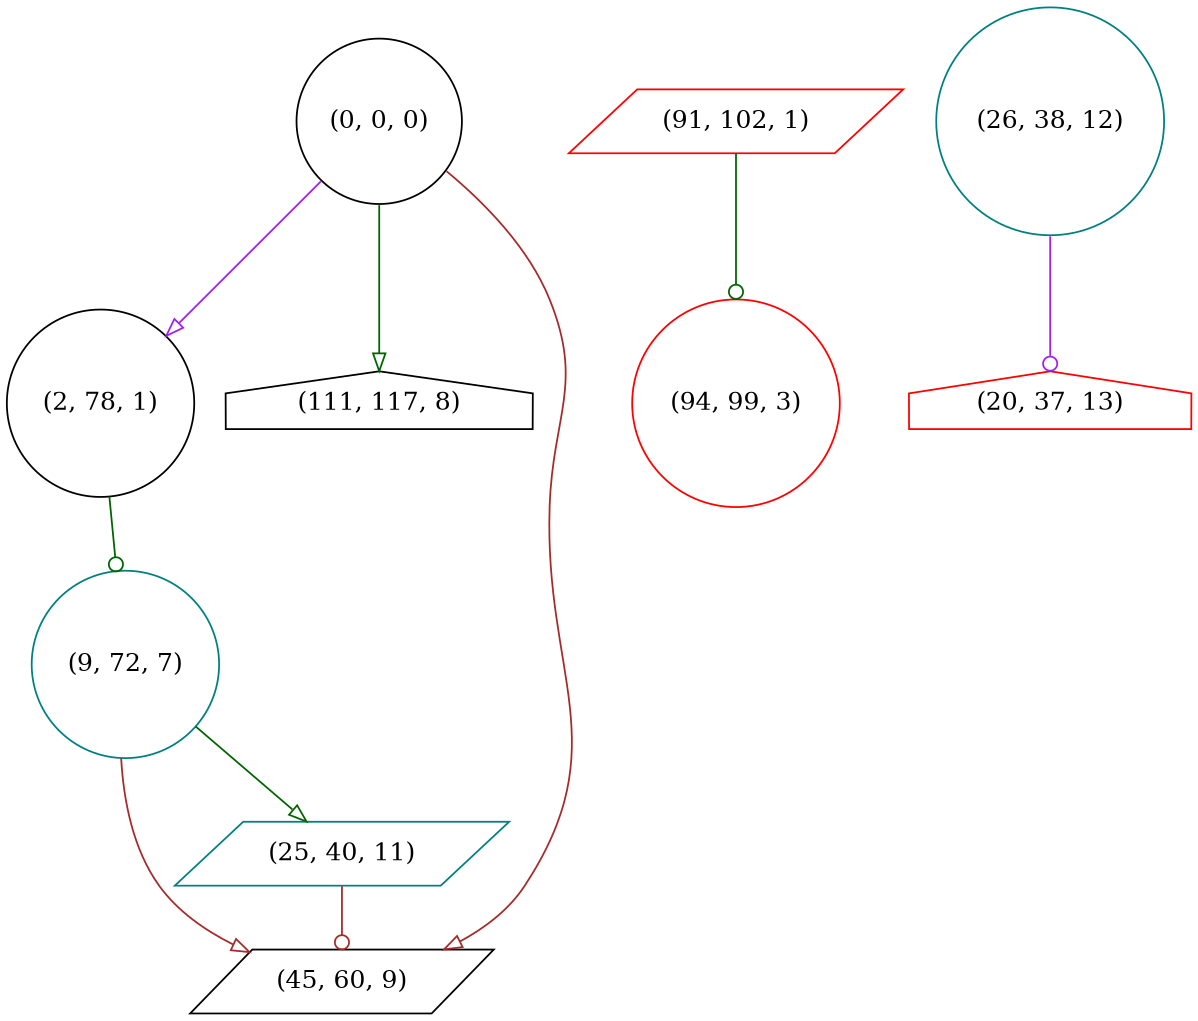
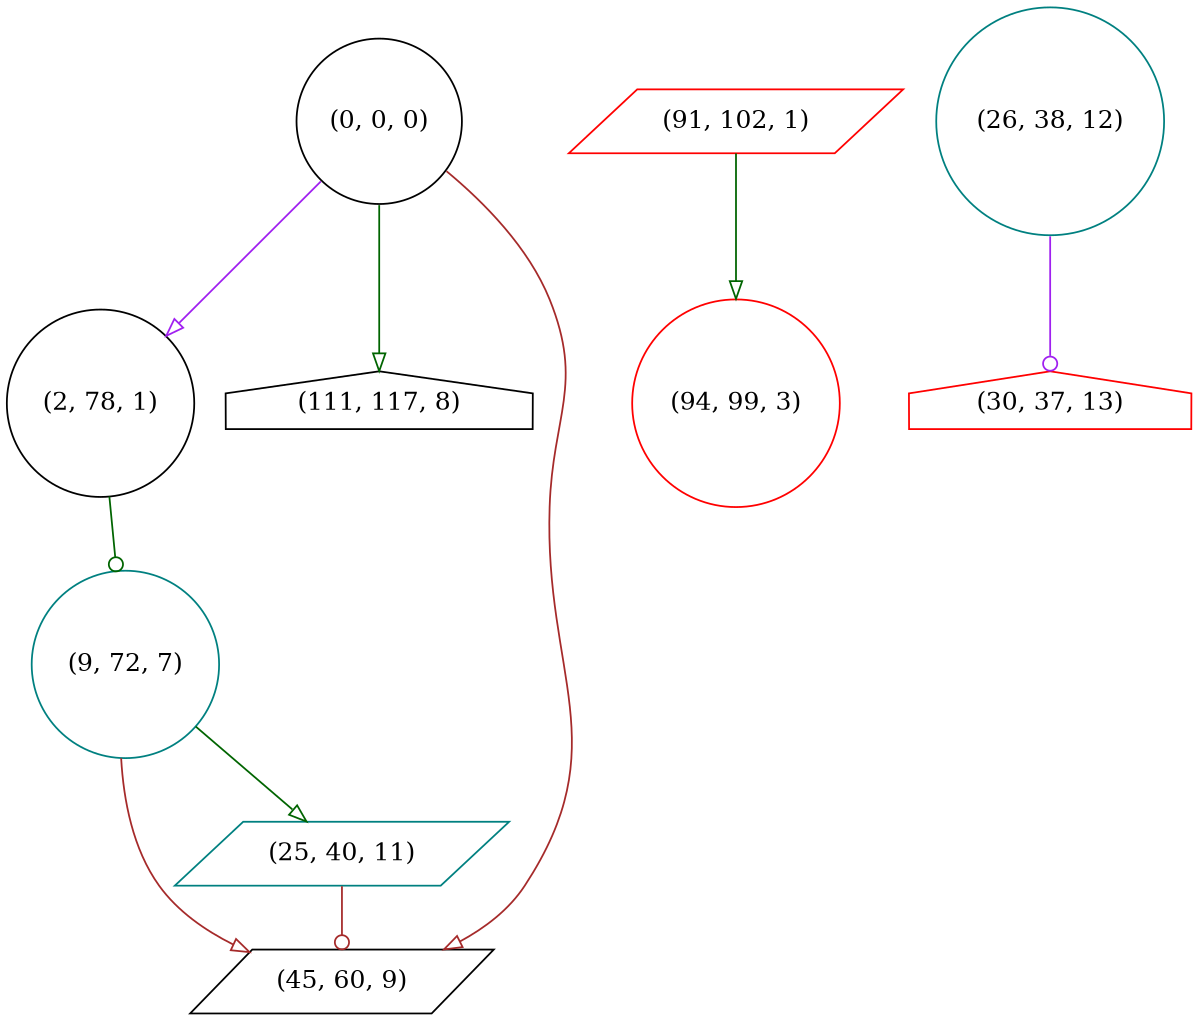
(736, 219) -> (736, 217)
(1050, 403) -> (1050, 403)
